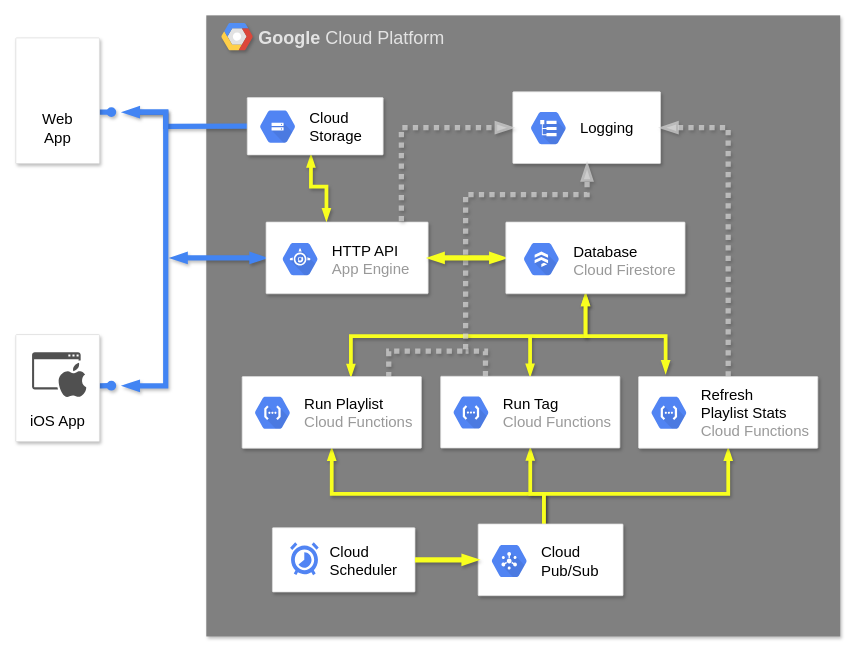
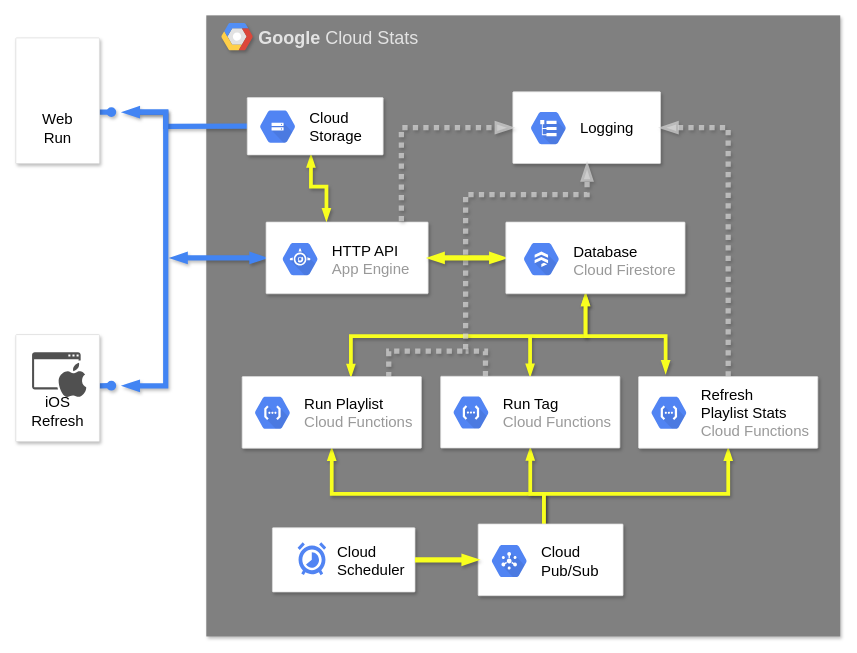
(353, 39) -> (340, 39)
(57, 131) -> (57, 131)
(57, 422) -> (57, 414)
(304, 559) -> (312, 559)
